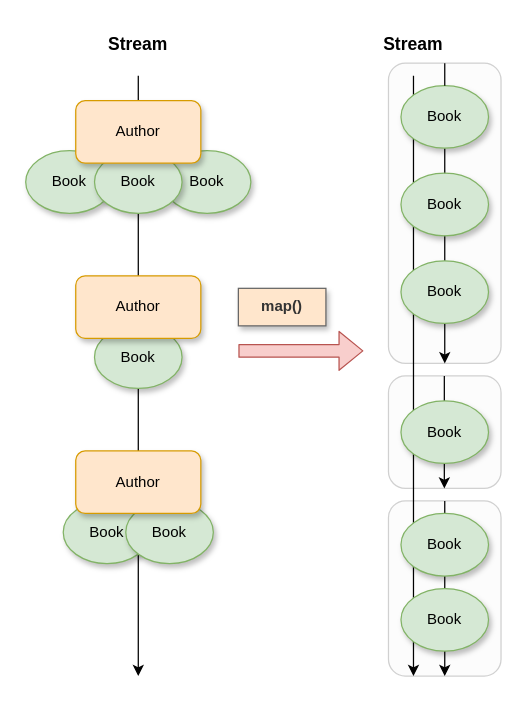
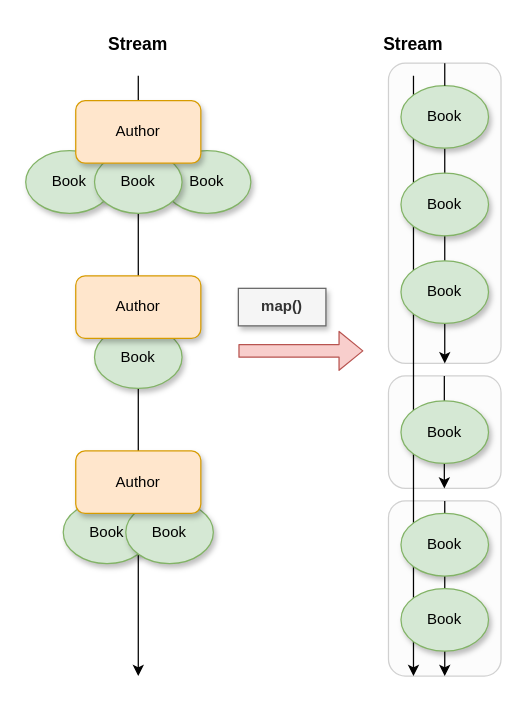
(282, 307) -> (282, 307)
